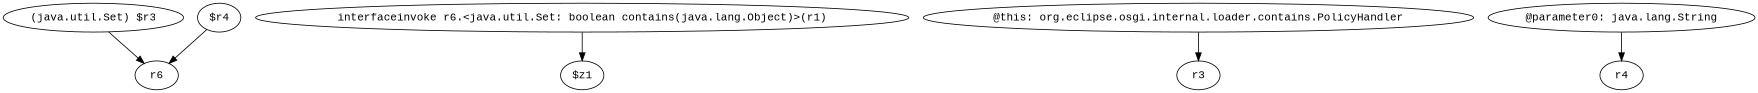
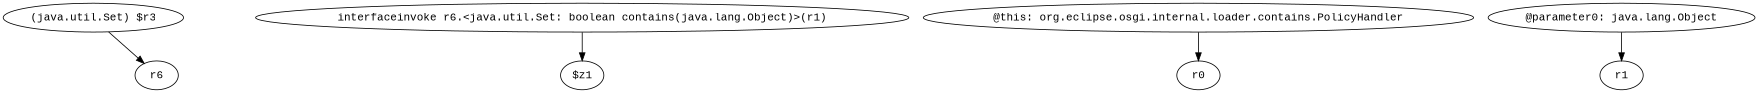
(219, 18) -> none
(1622, 18) -> (1622, 18)
(1198, 75) -> (1198, 75)
(1622, 75) -> (1622, 75)
